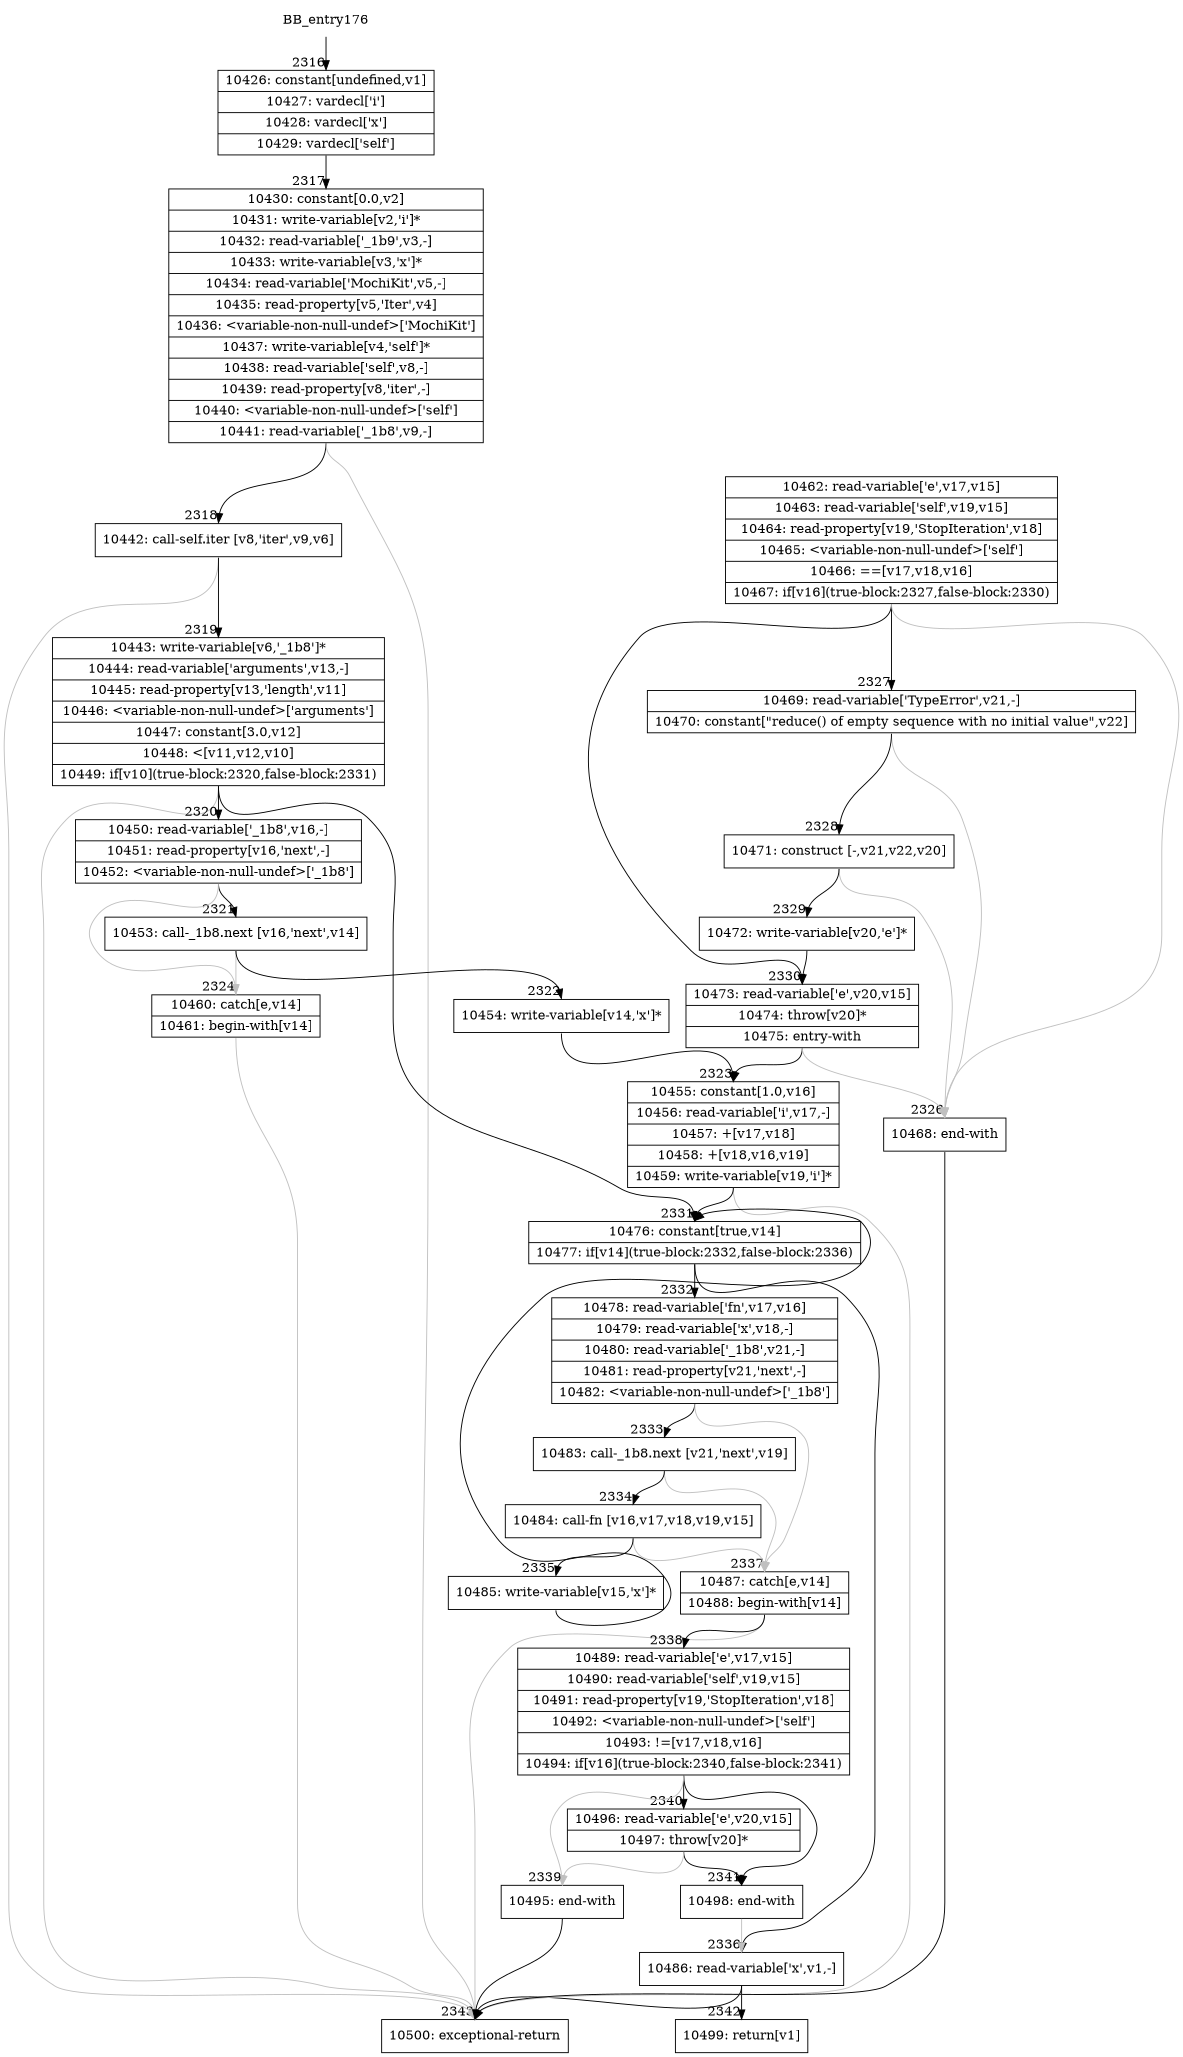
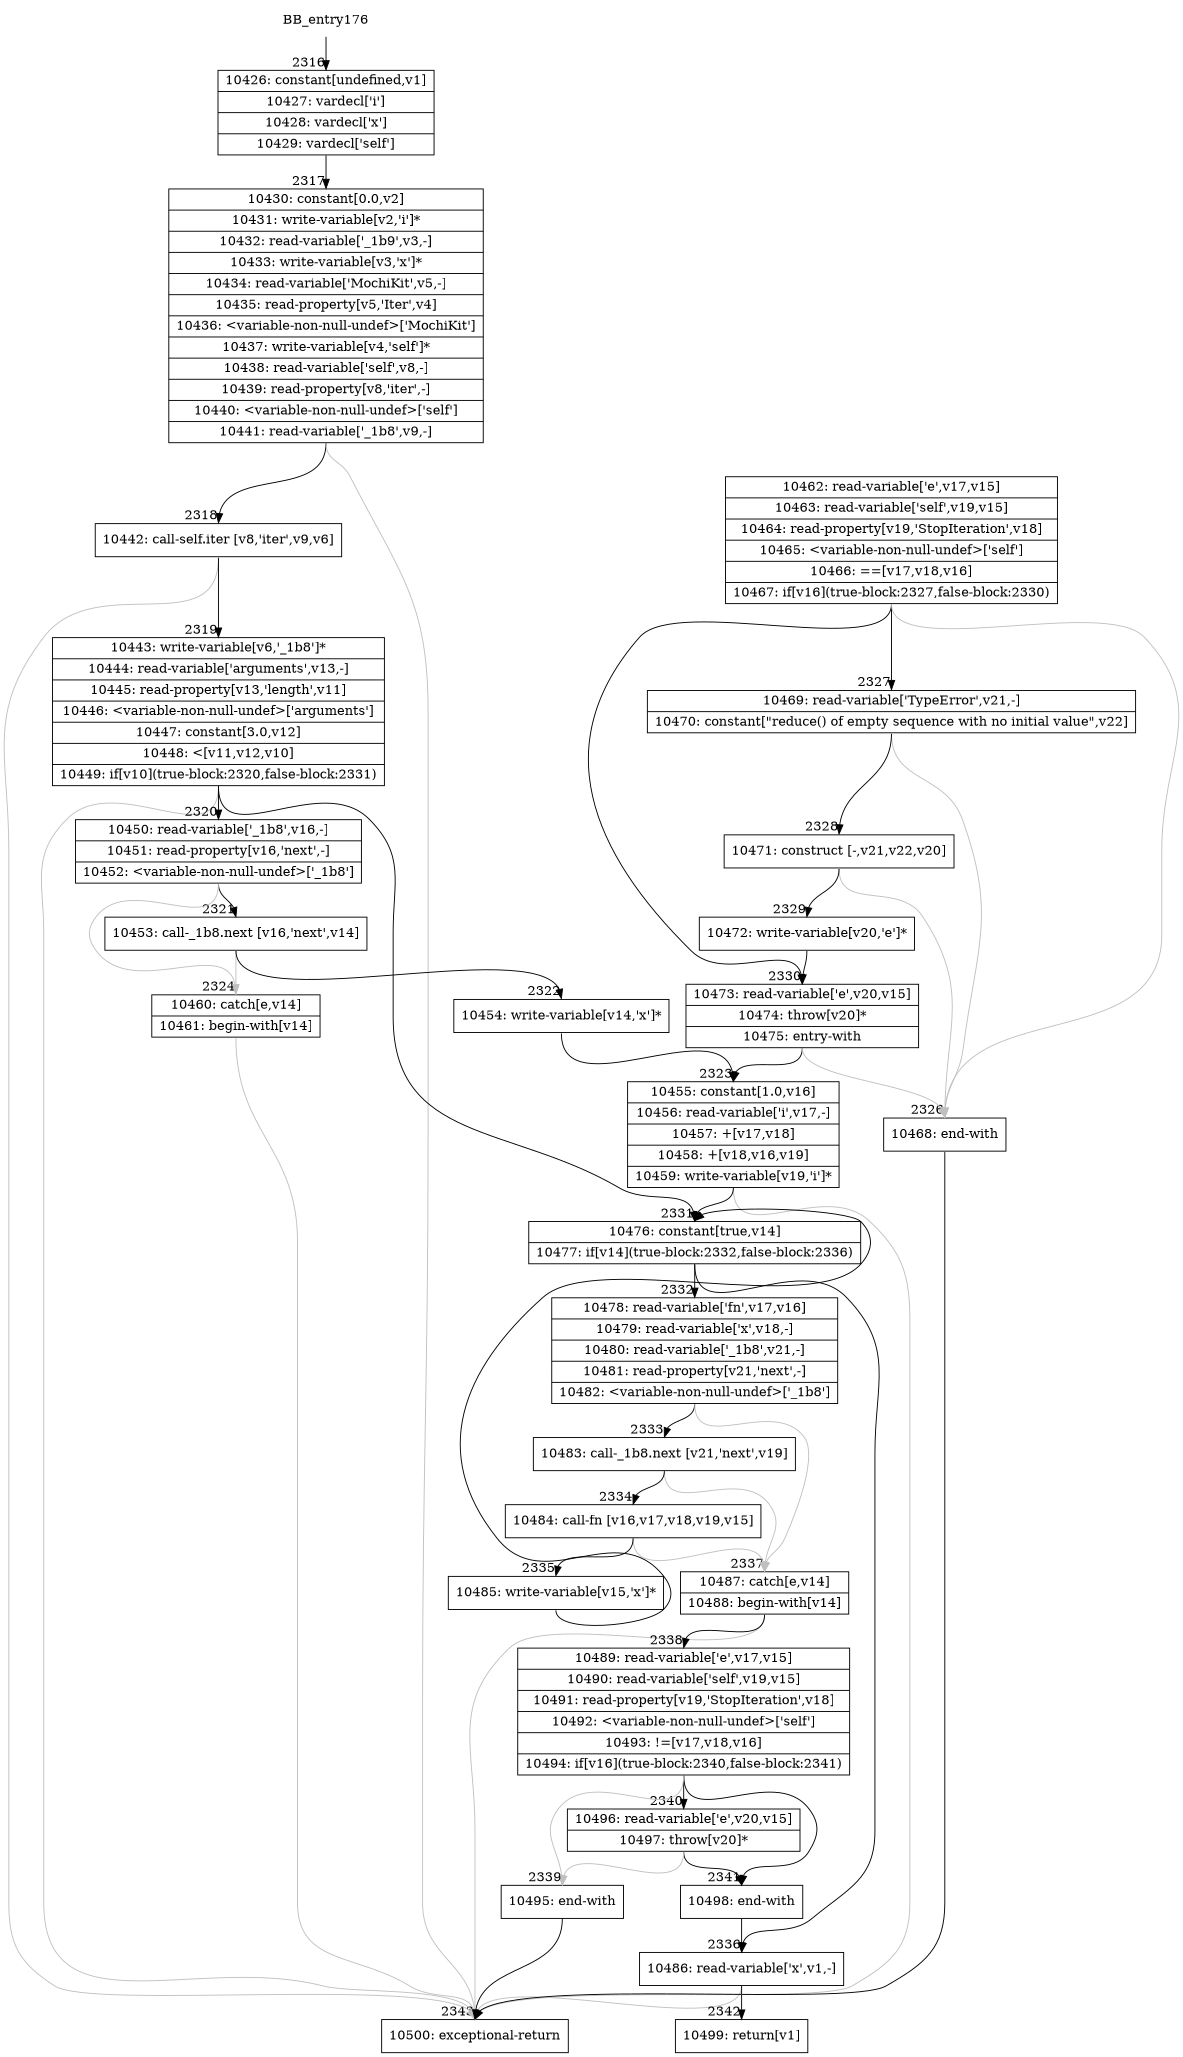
(742, 1931) -> (742, 1931)
(613, 2003) -> (613, 2003)
